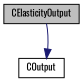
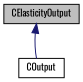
(48, 36) -> (35, 46)
